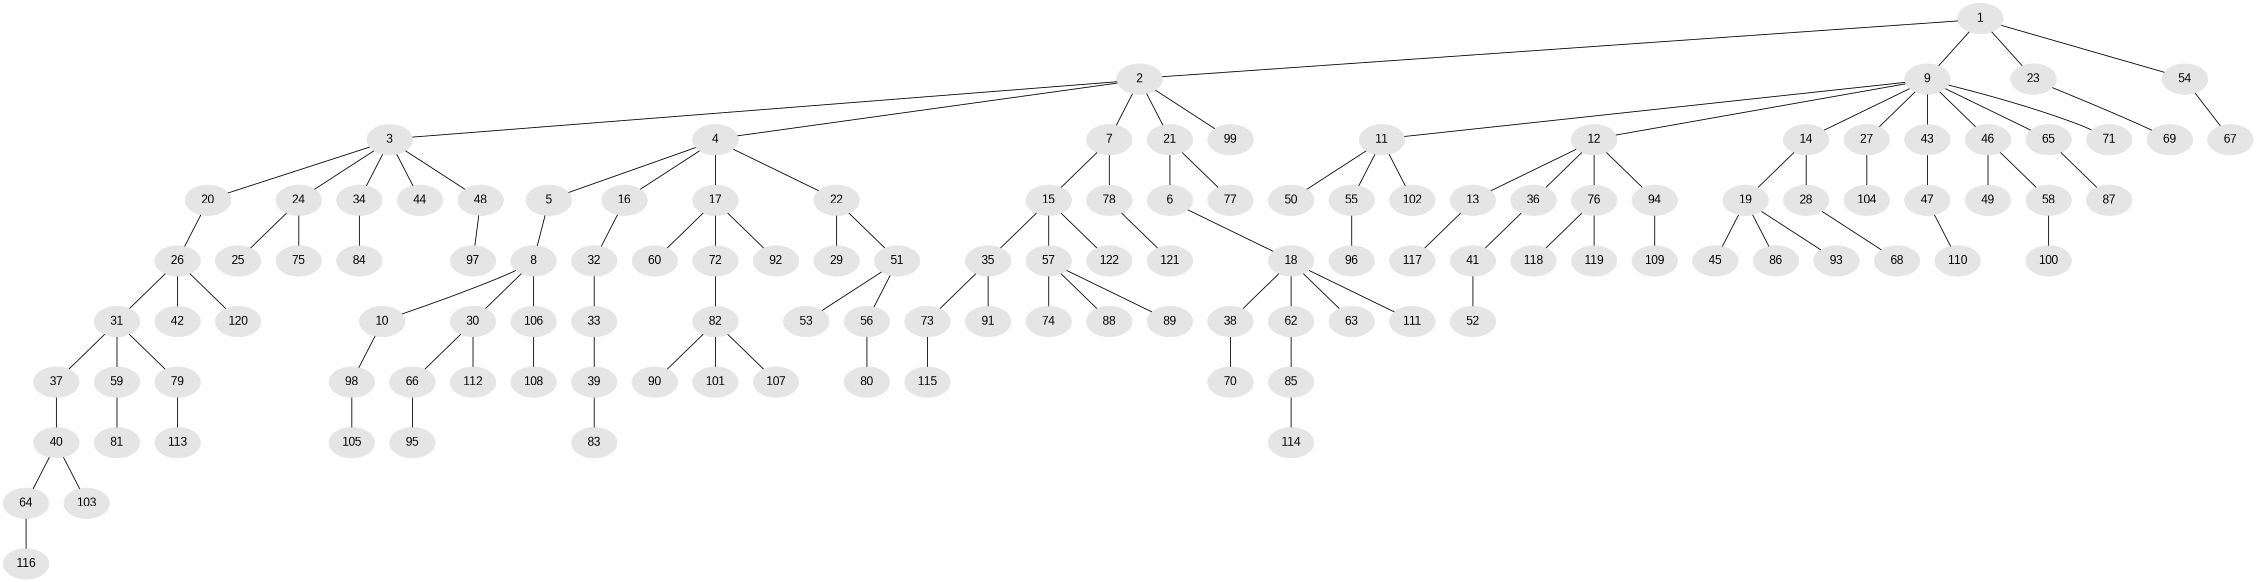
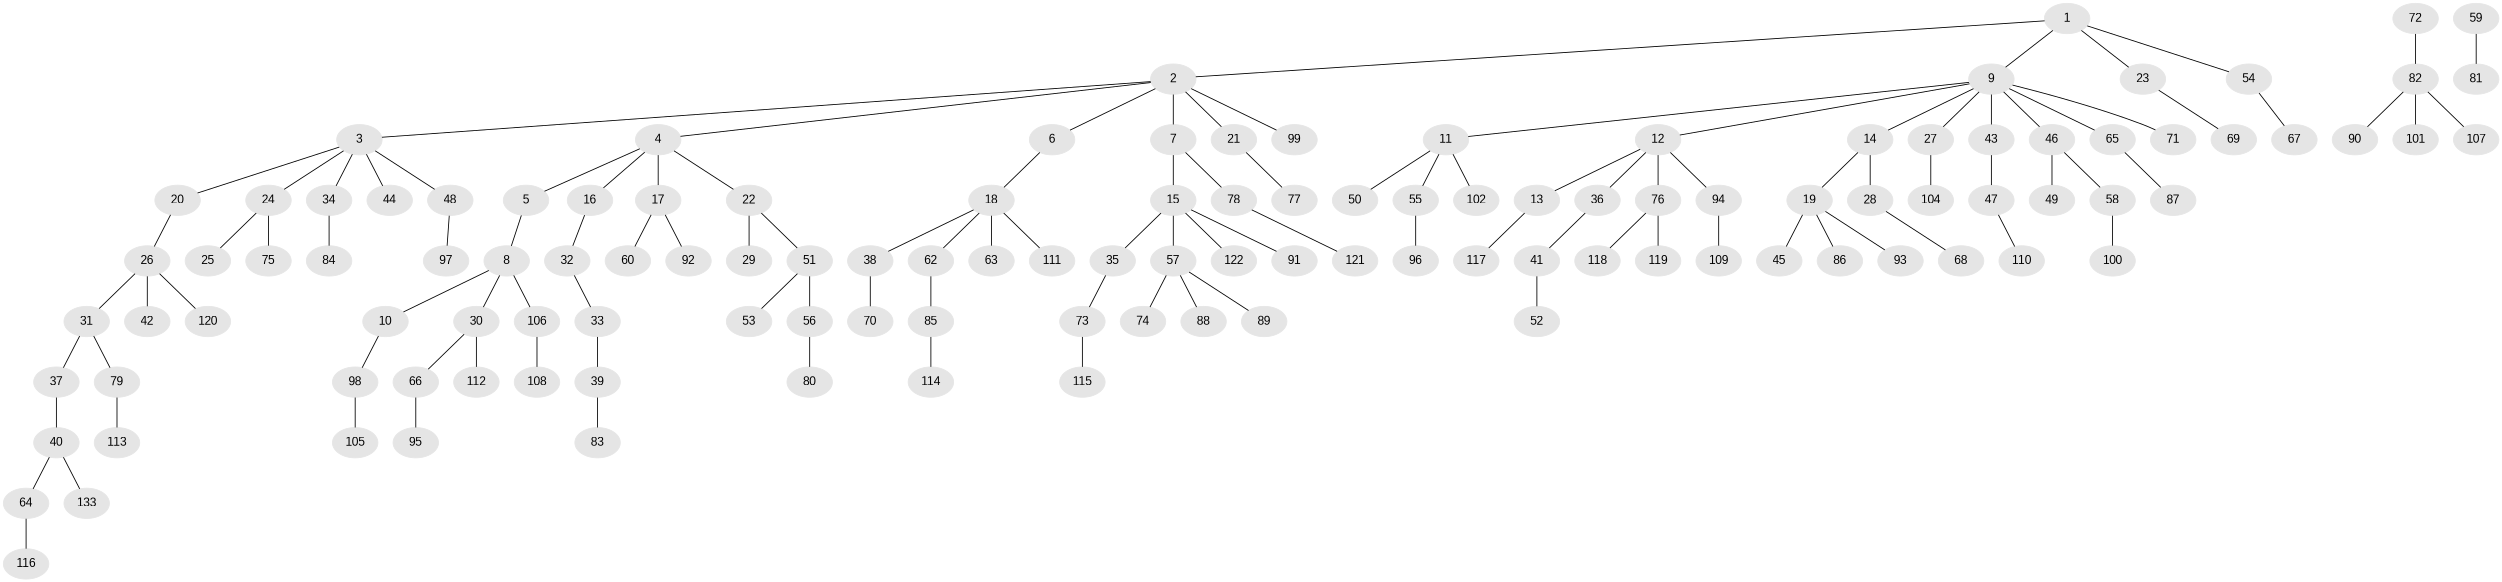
(1170, 170) -> (1113, 109)
(715, 231) -> none
(988, 291) -> (1234, 231)
(117, 352) -> none
(87, 503) -> (87, 503)
